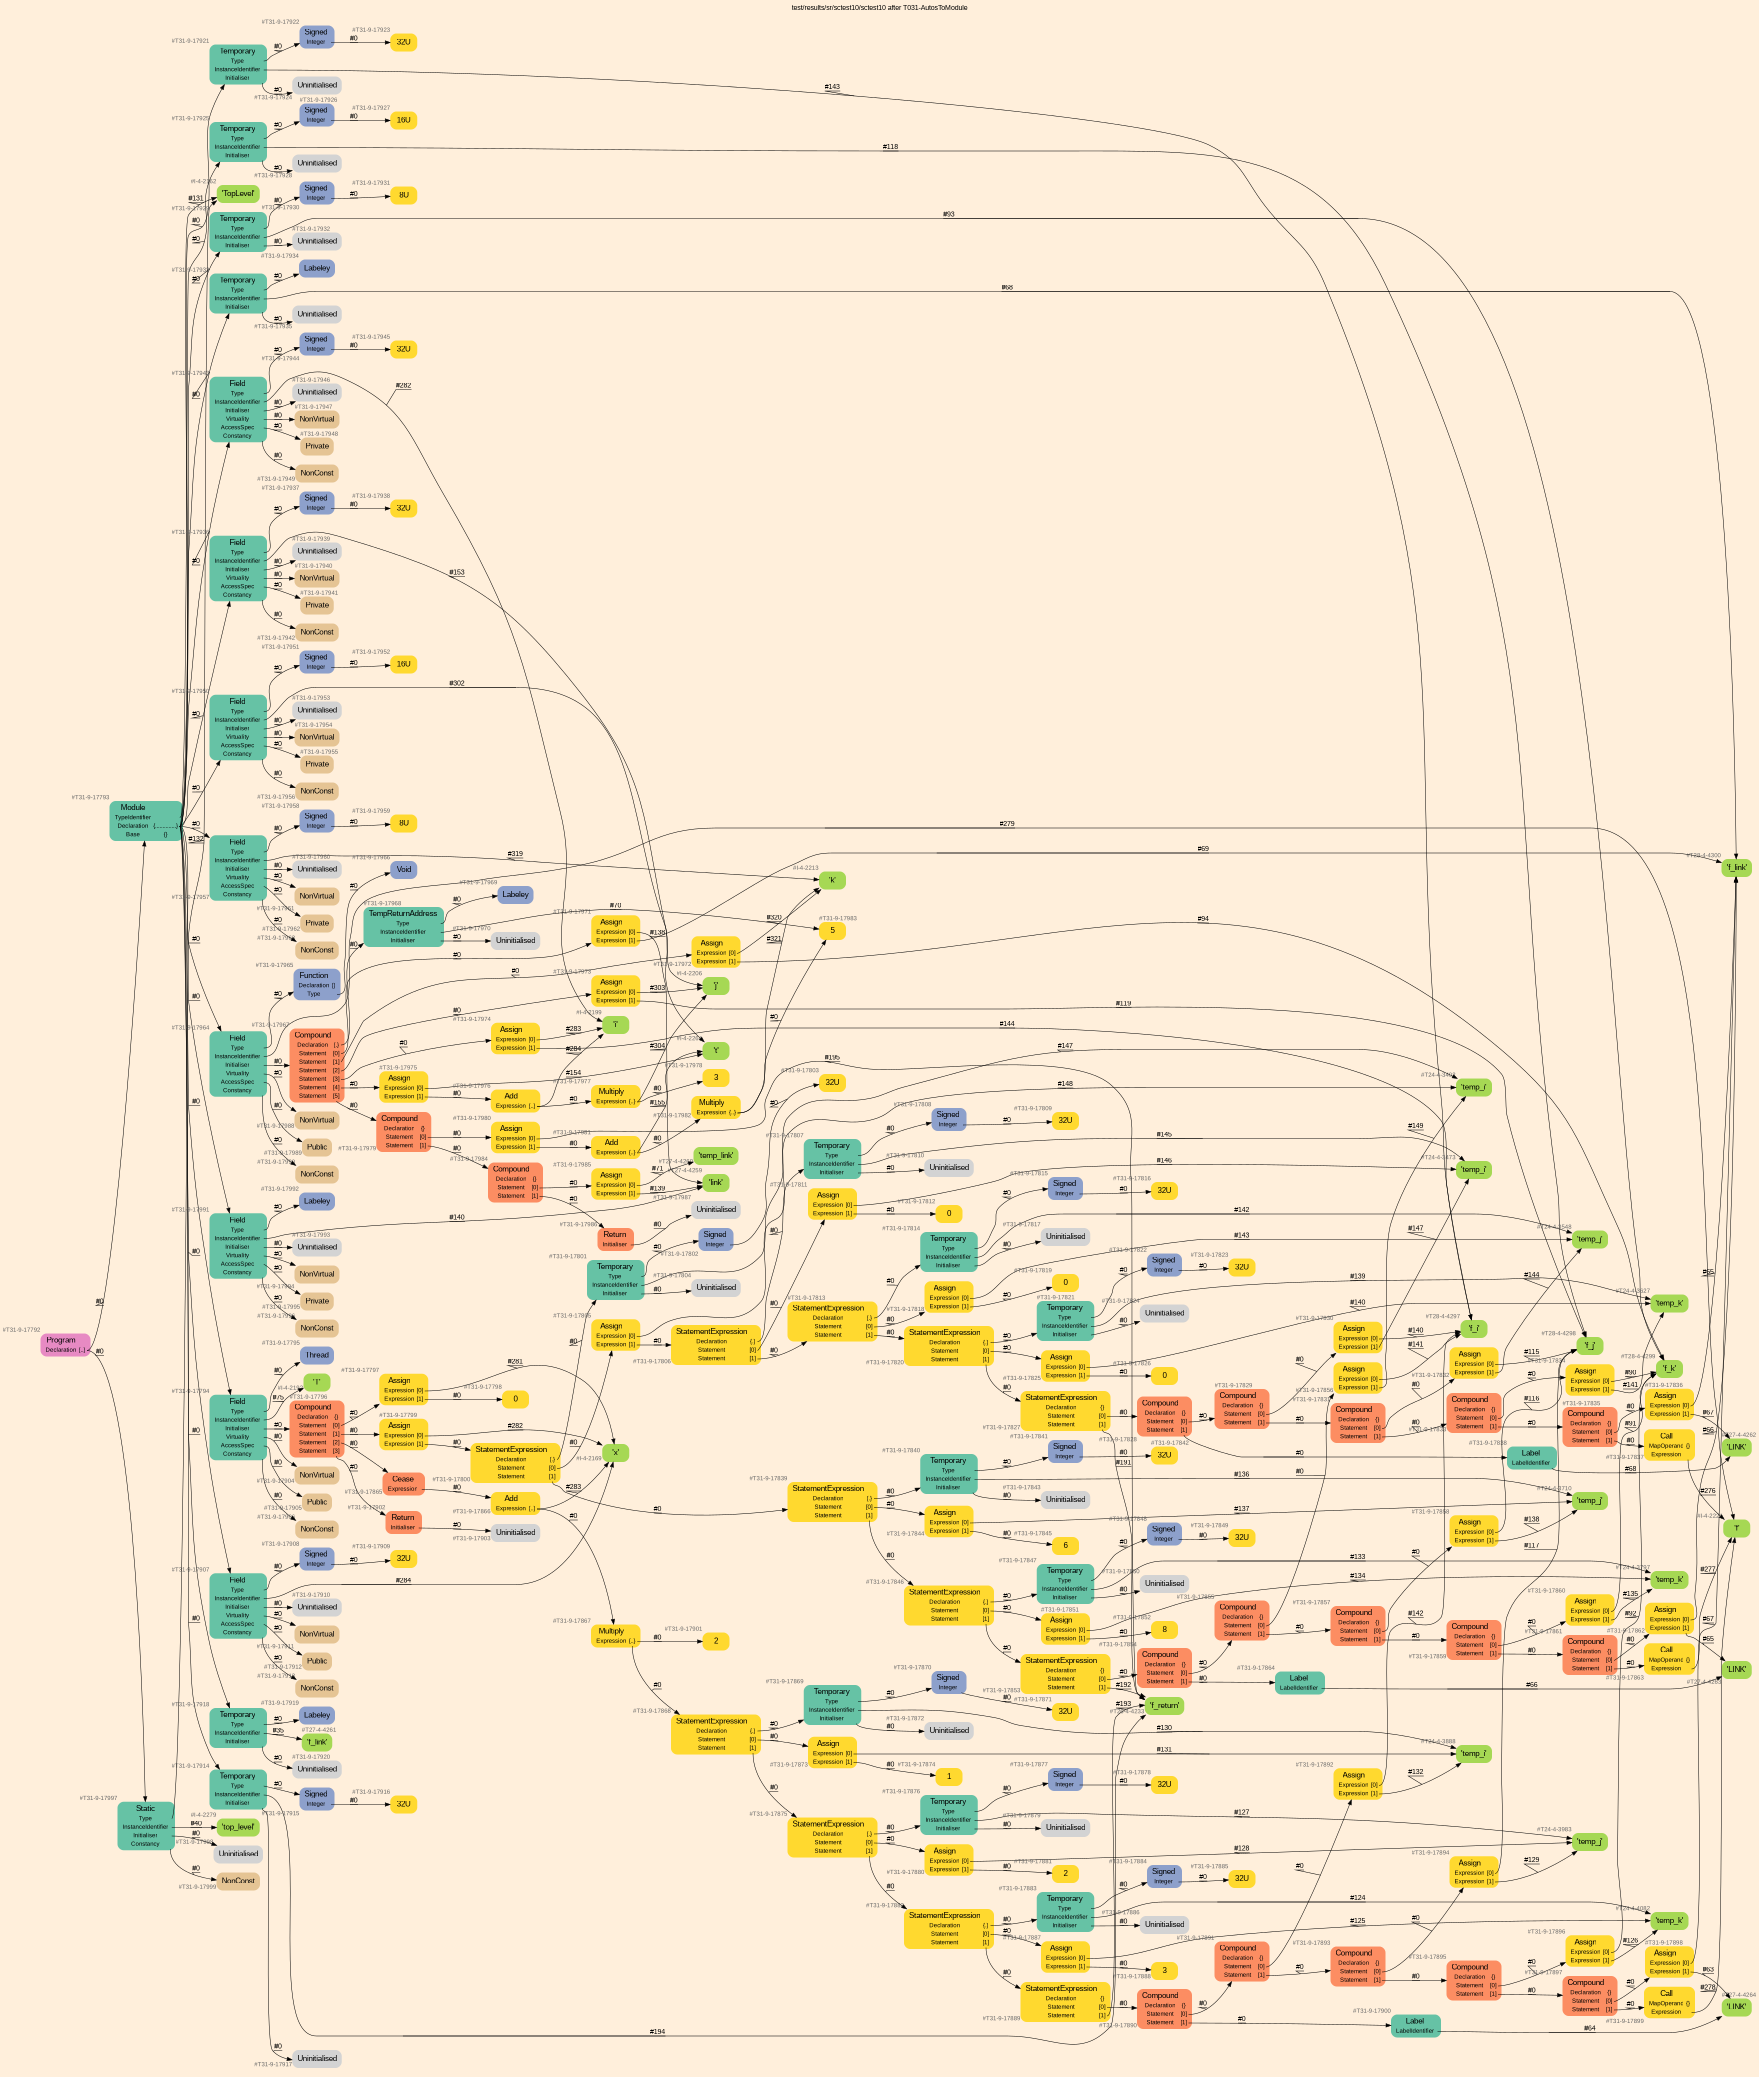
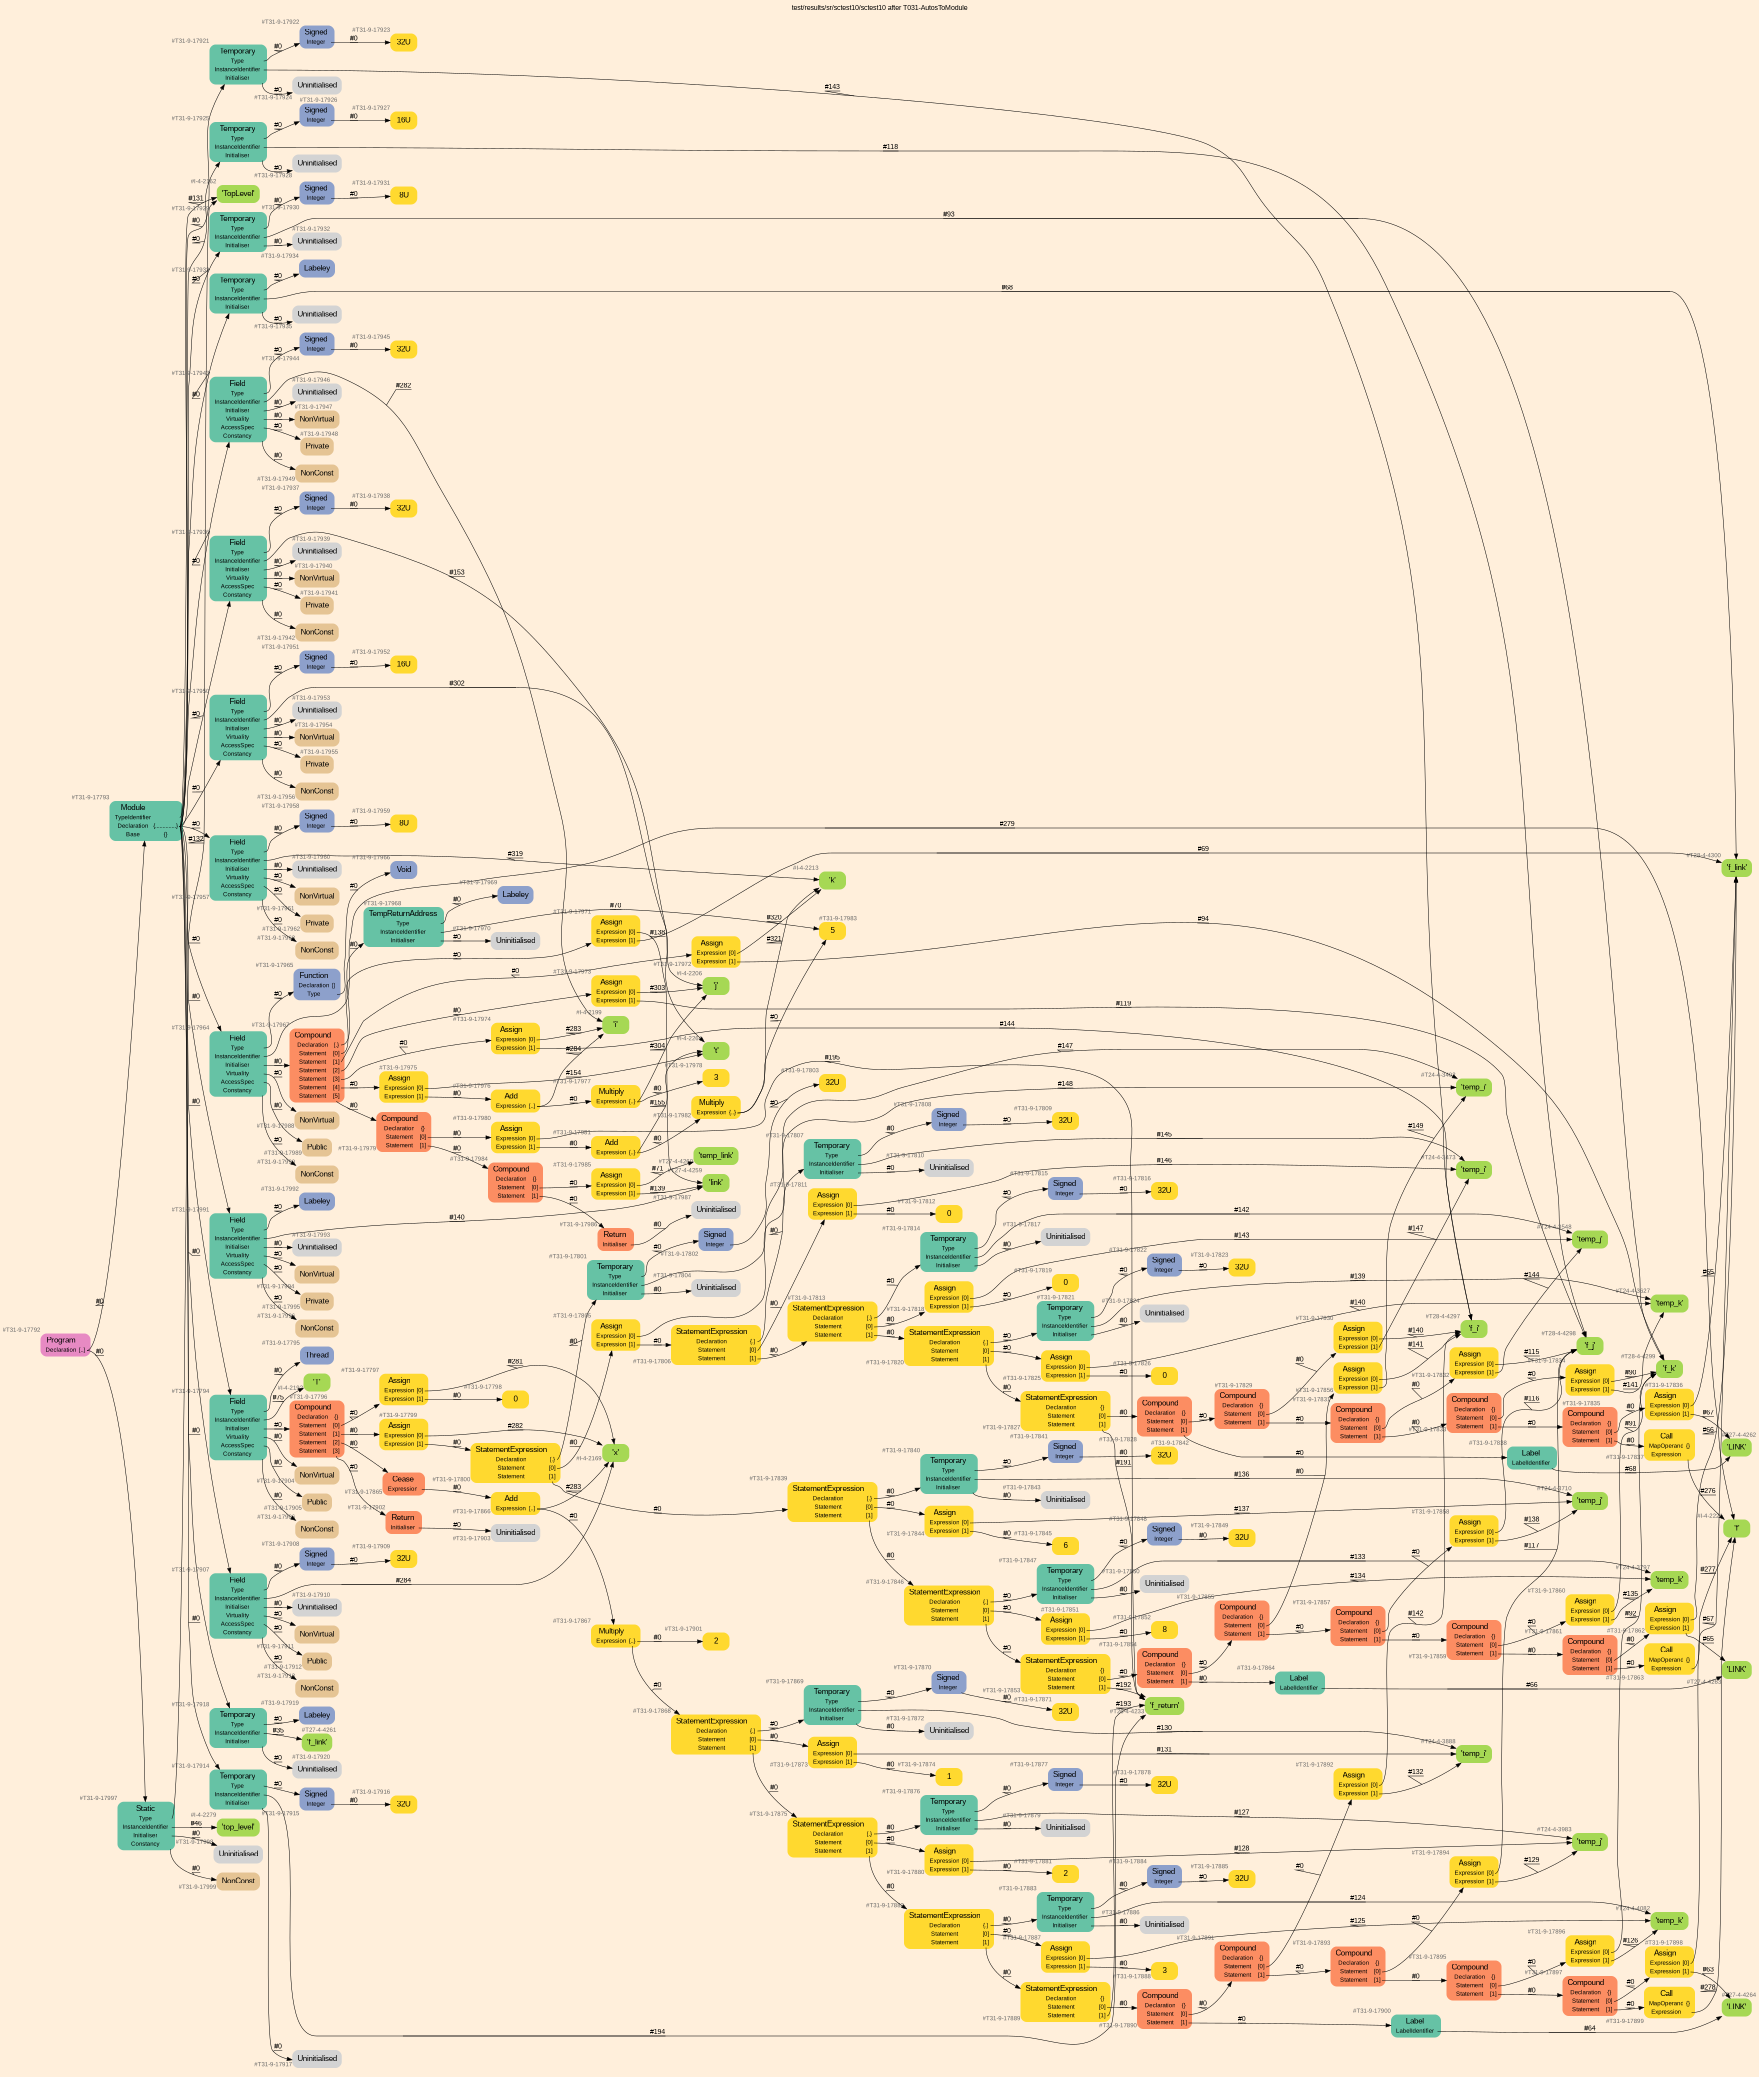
(196, 1824) -> (196, 1824)
